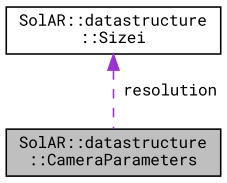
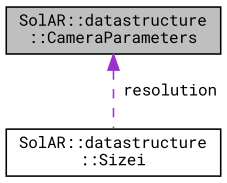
(113, 100) -> (113, 100)
